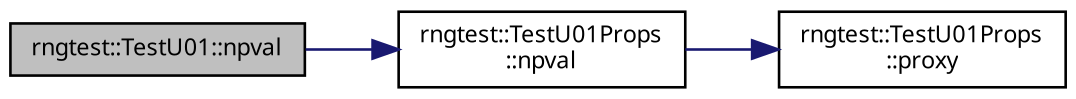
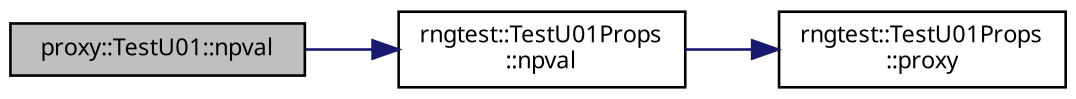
(158, 50) -> (158, 50)
